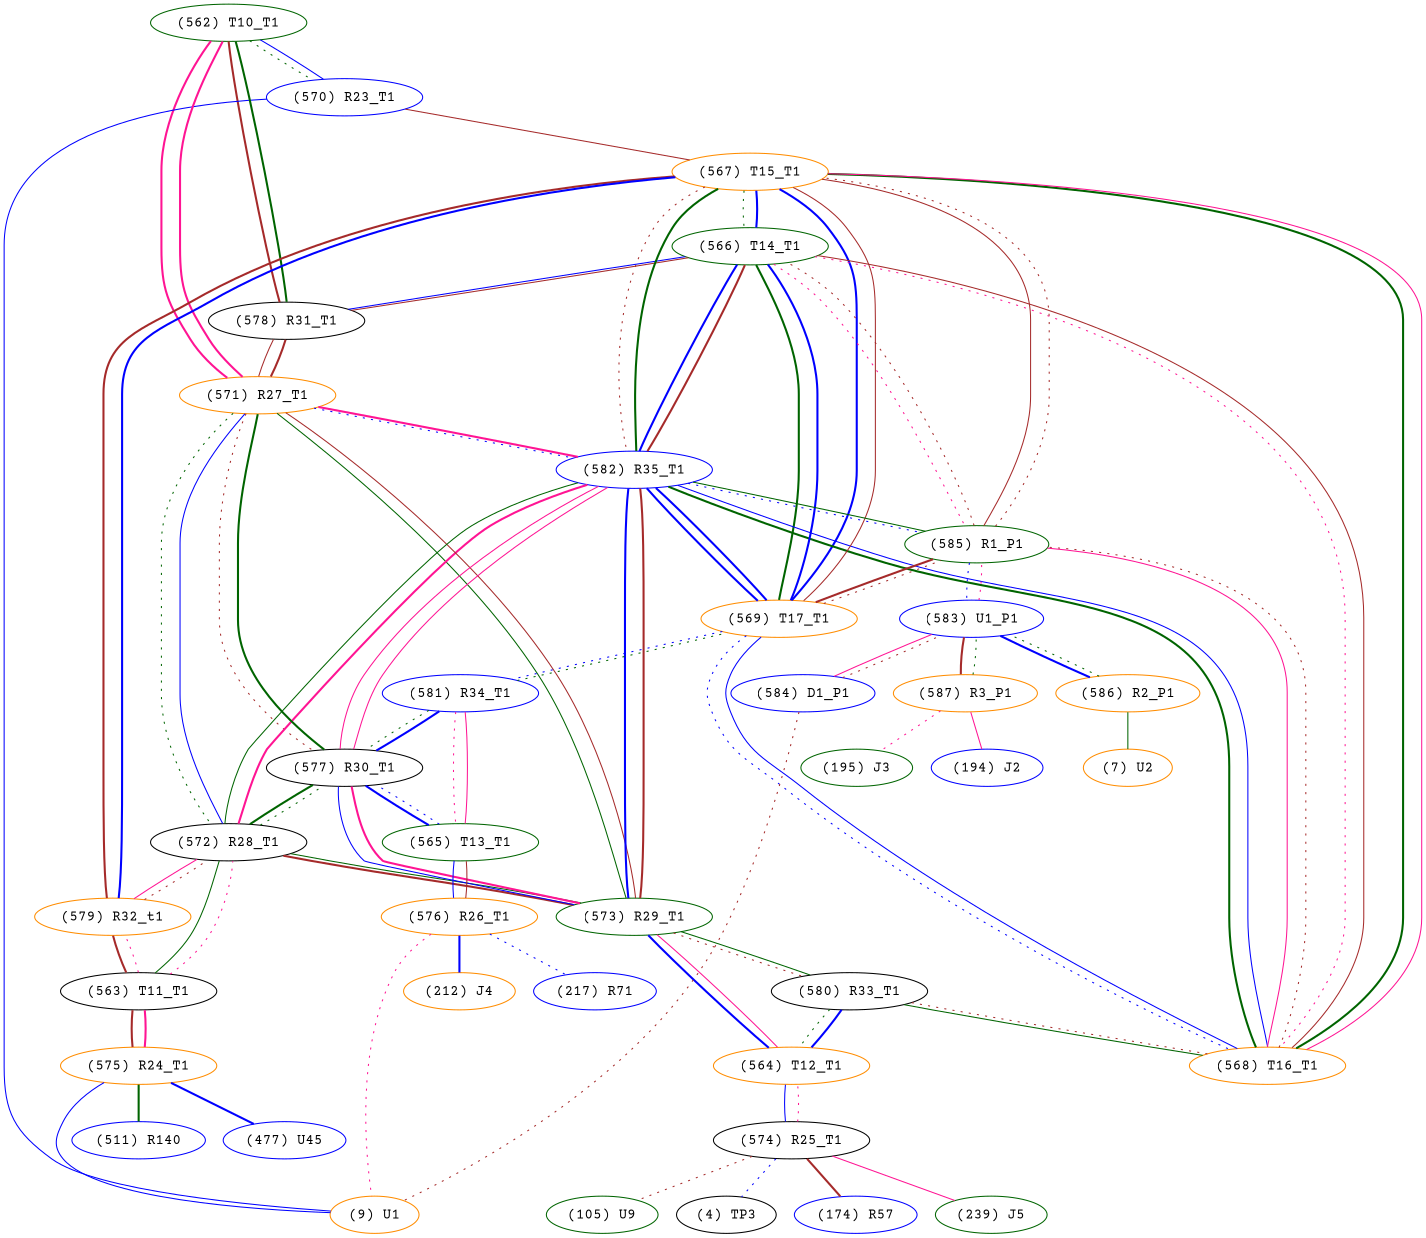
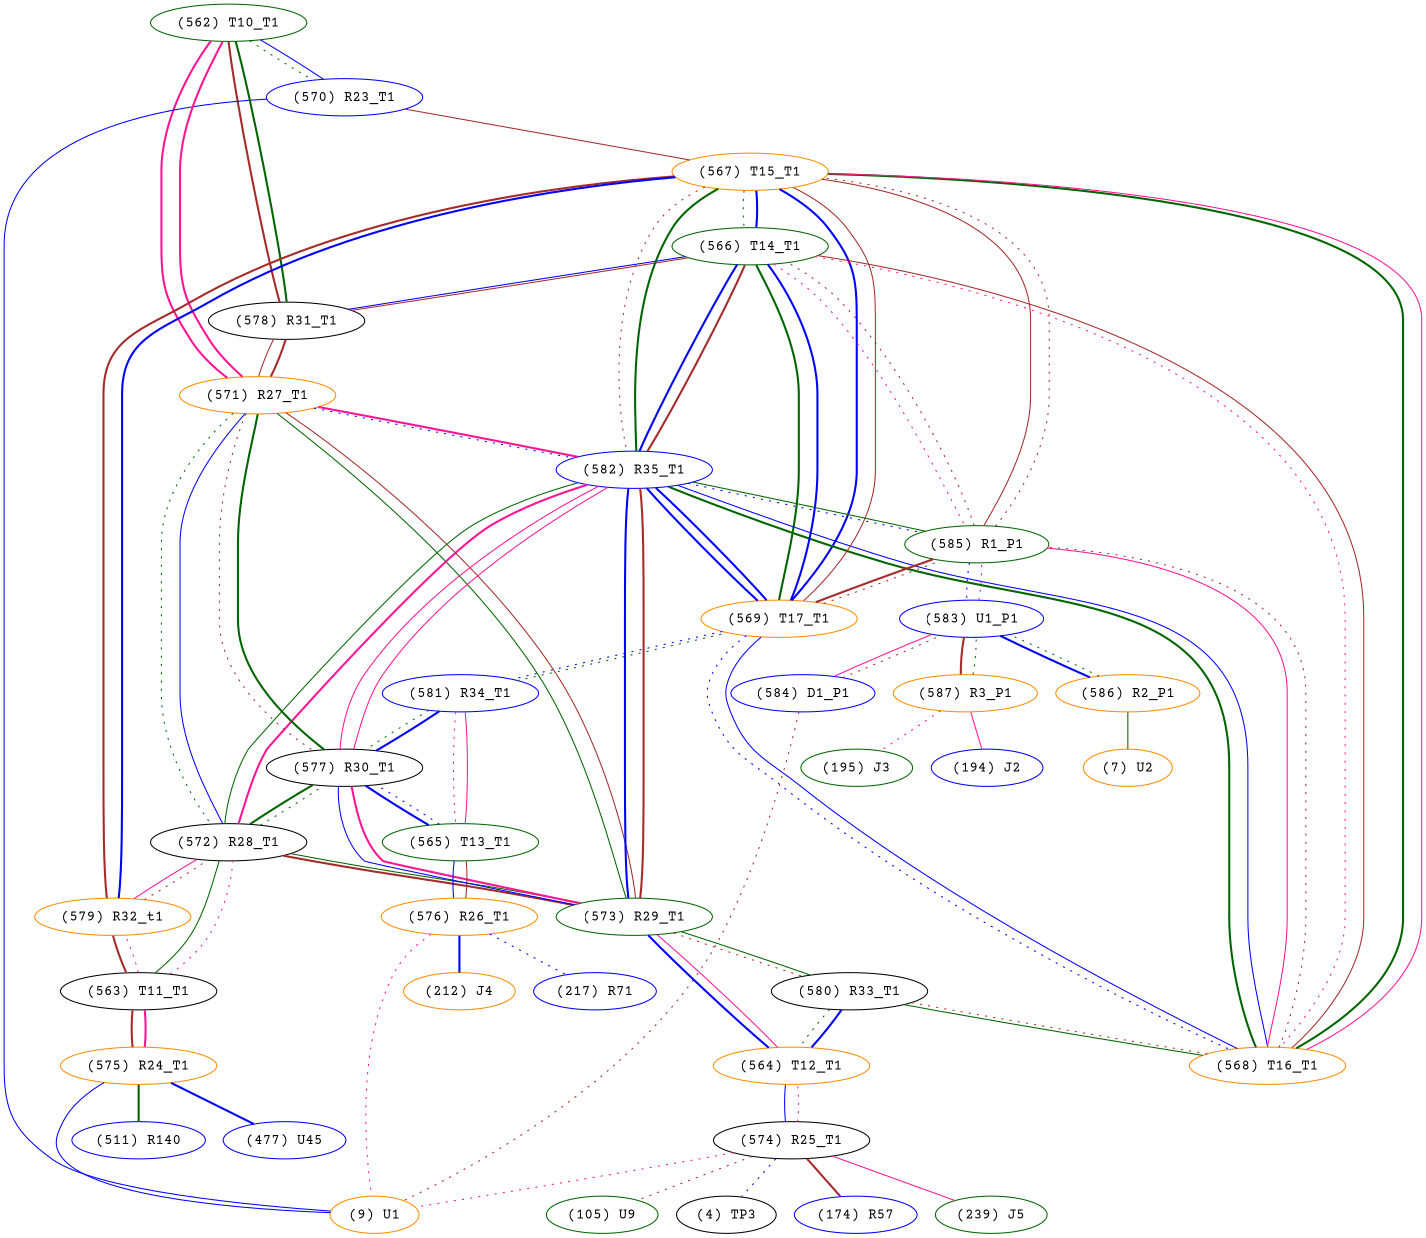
none -> (574, 1181)
